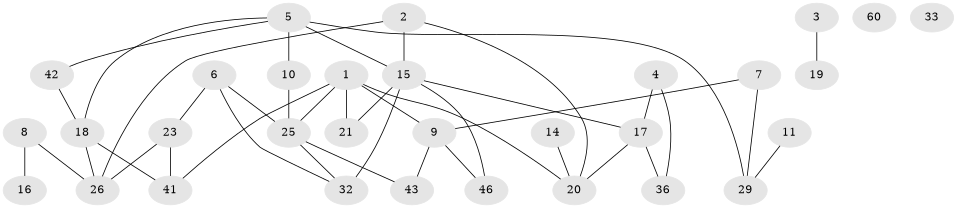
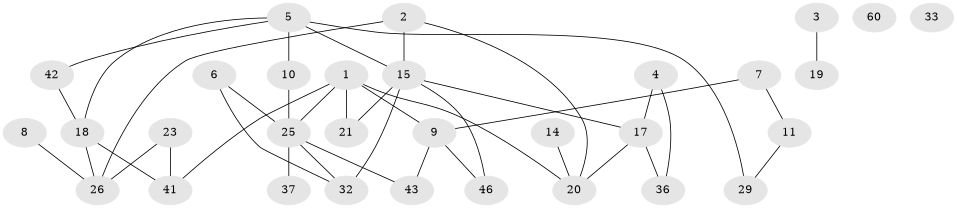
(192, 104) -> none
(752, 133) -> (774, 104)
(25, 190) -> none
none -> (289, 190)
